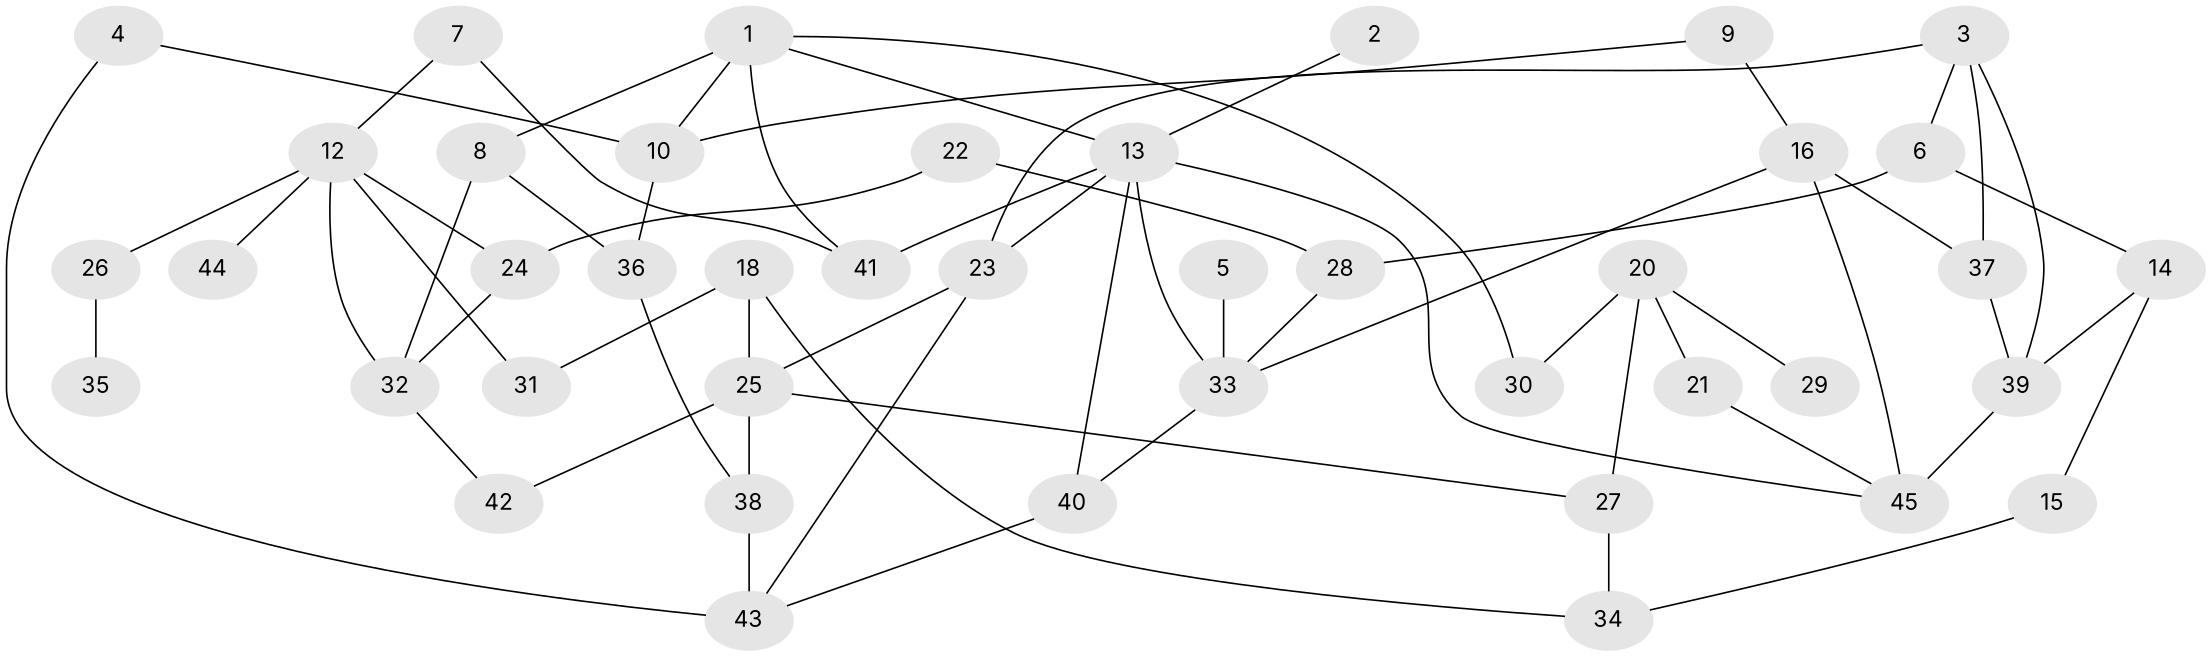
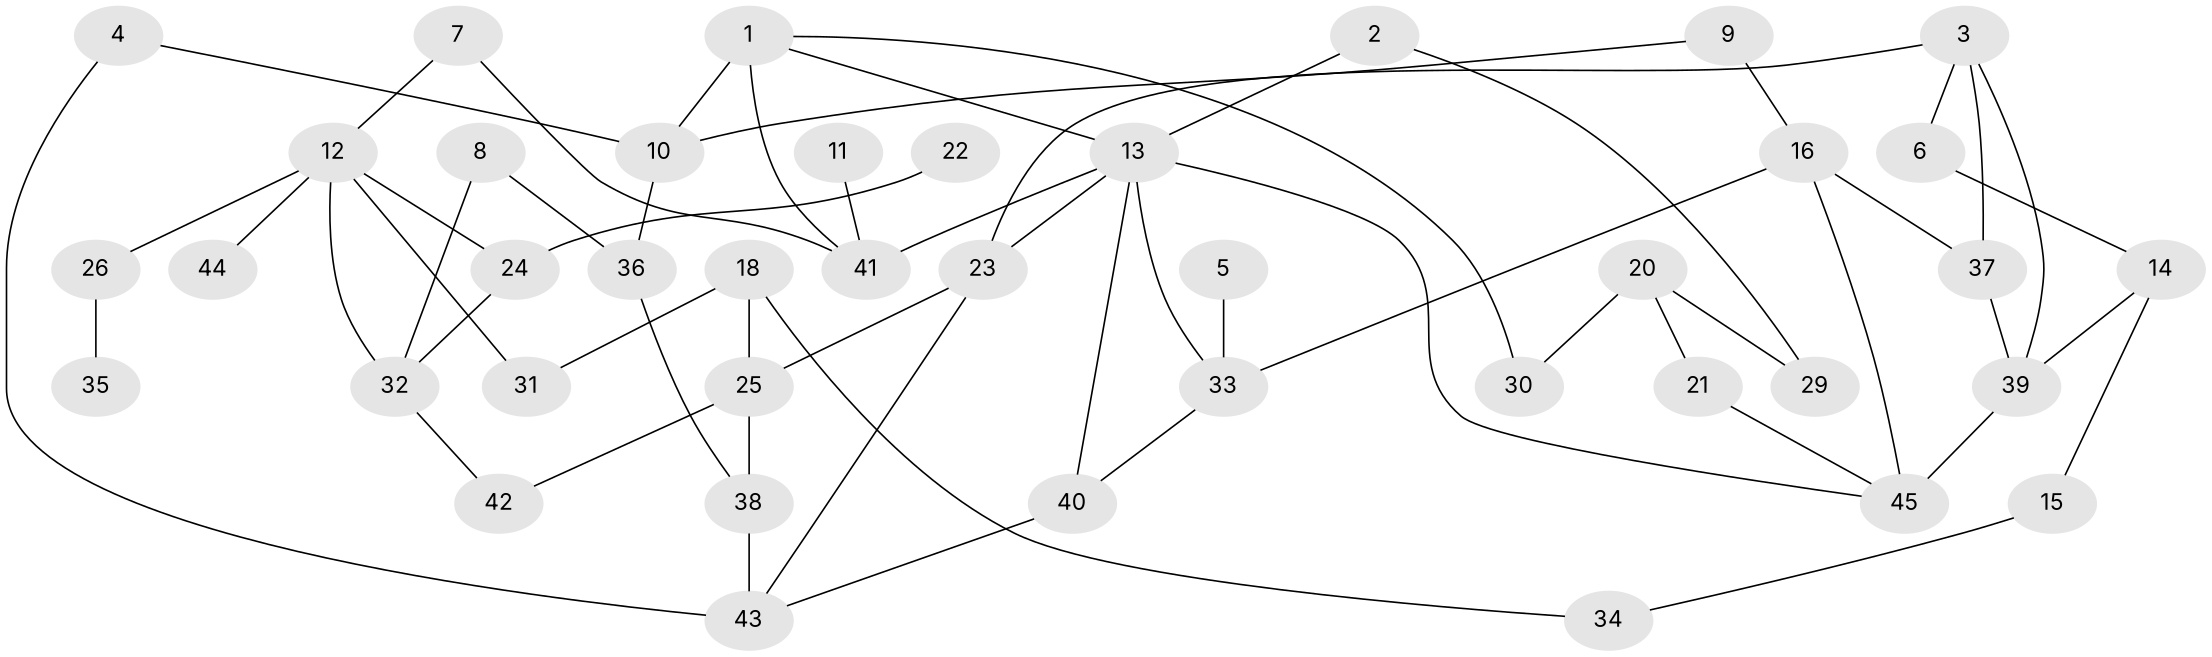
(615, 94) -> none
none -> (838, 153)
none -> (1634, 169)
(1341, 270) -> none
(1609, 504) -> none
